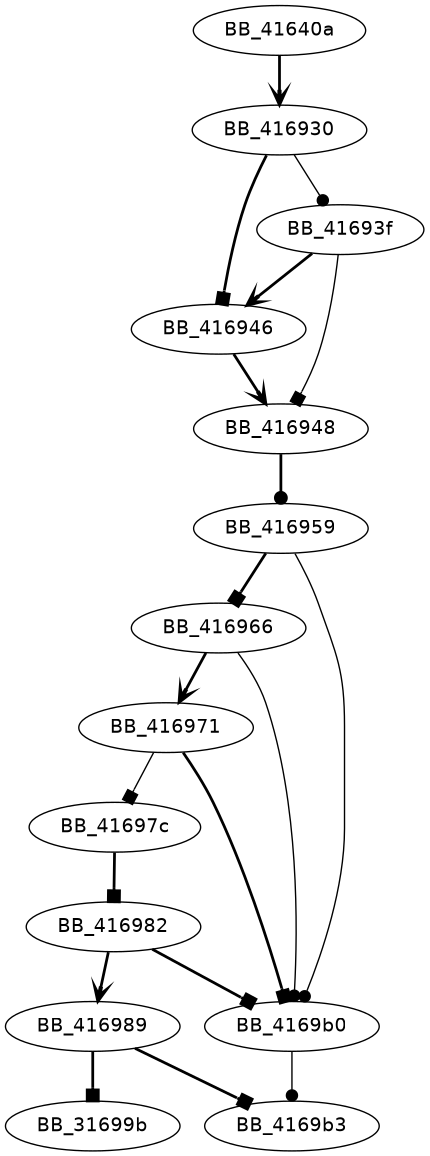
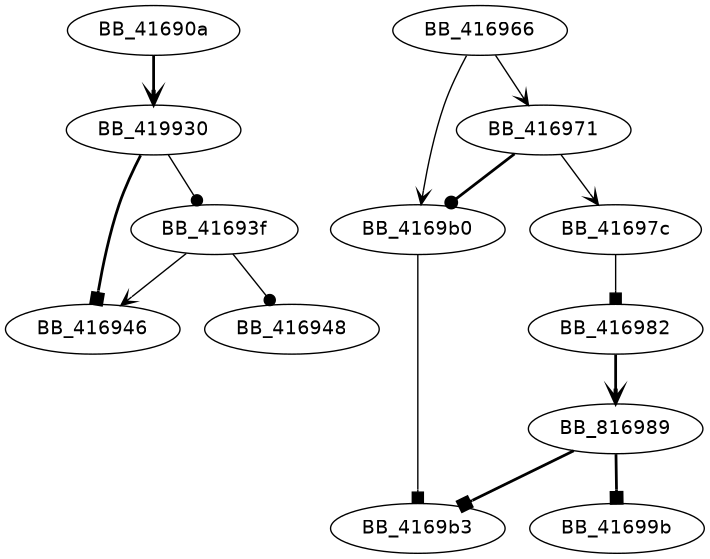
(279, 30) -> (154, 30)
(279, 130) -> (154, 130)
(285, 275) -> (159, 275)
(326, 325) -> (250, 275)
(246, 373) -> none
(281, 528) -> none
(196, 671) -> (508, 74)
(144, 771) -> (576, 174)
(290, 817) -> (439, 121)
(241, 867) -> (485, 176)
(114, 870) -> (616, 273)
(197, 973) -> none
(93, 1026) -> (616, 429)
(292, 1071) -> (418, 372)
(93, 1126) -> (617, 528)
